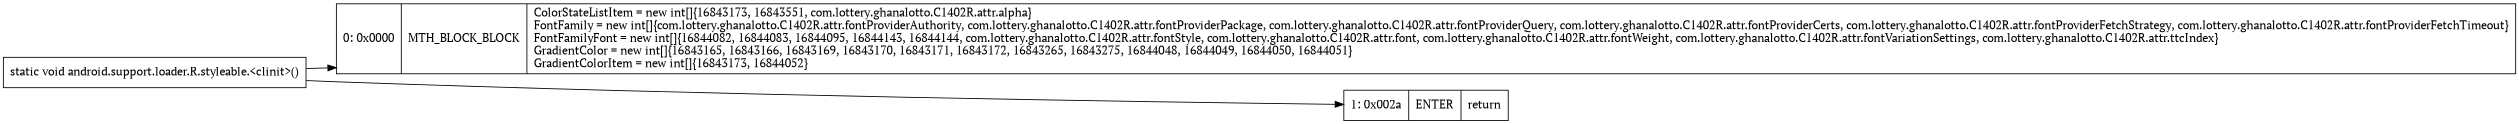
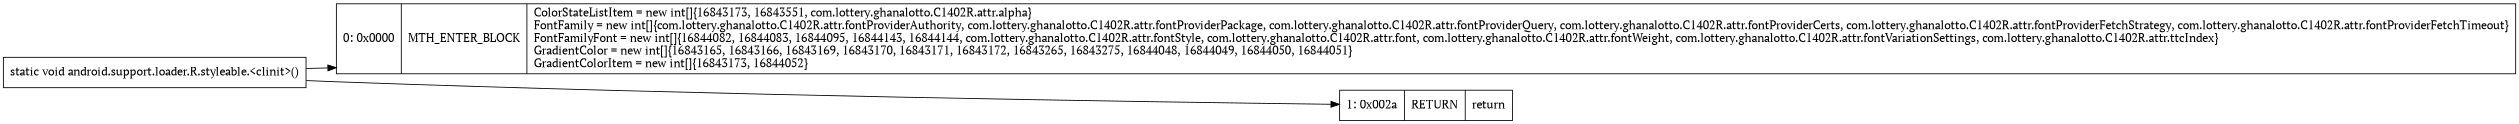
(464, 38) -> (464, 38)
(1435, 105) -> (1435, 105)
